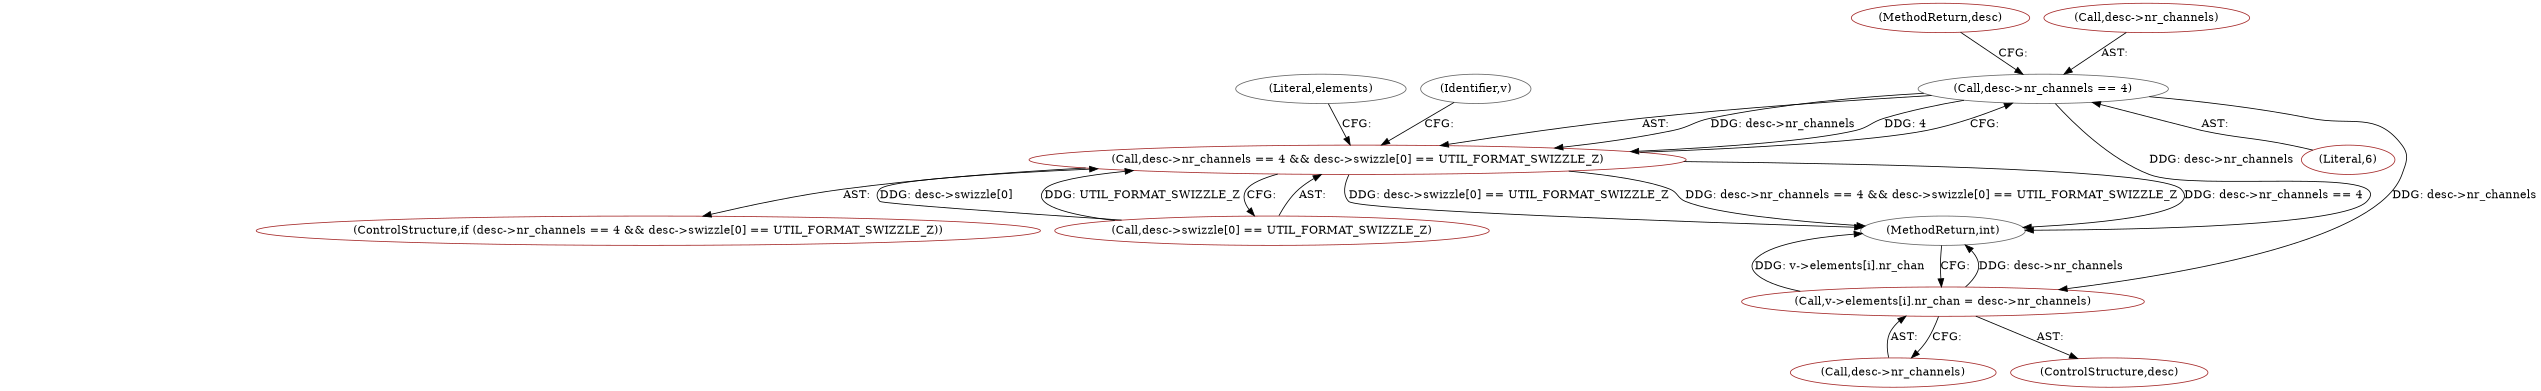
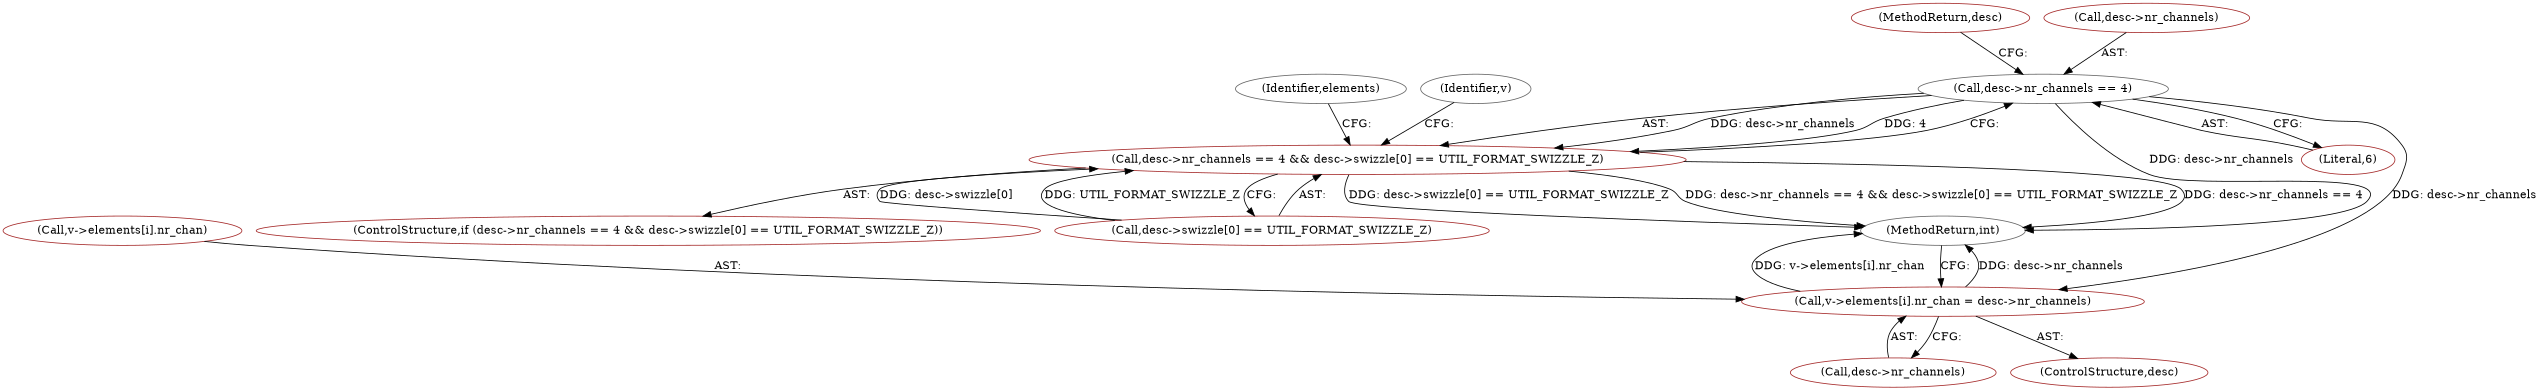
(1321, 89) -> (1321, 89)
none -> (2225, 116)
none -> (122, 231)
